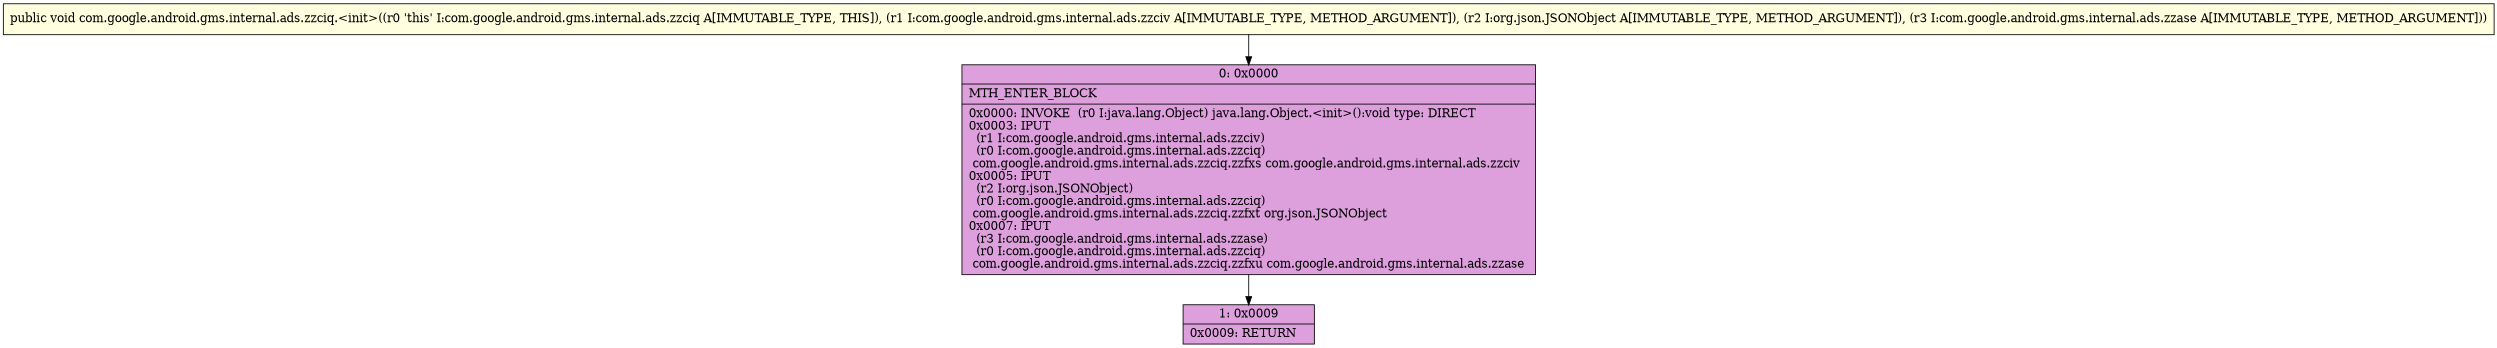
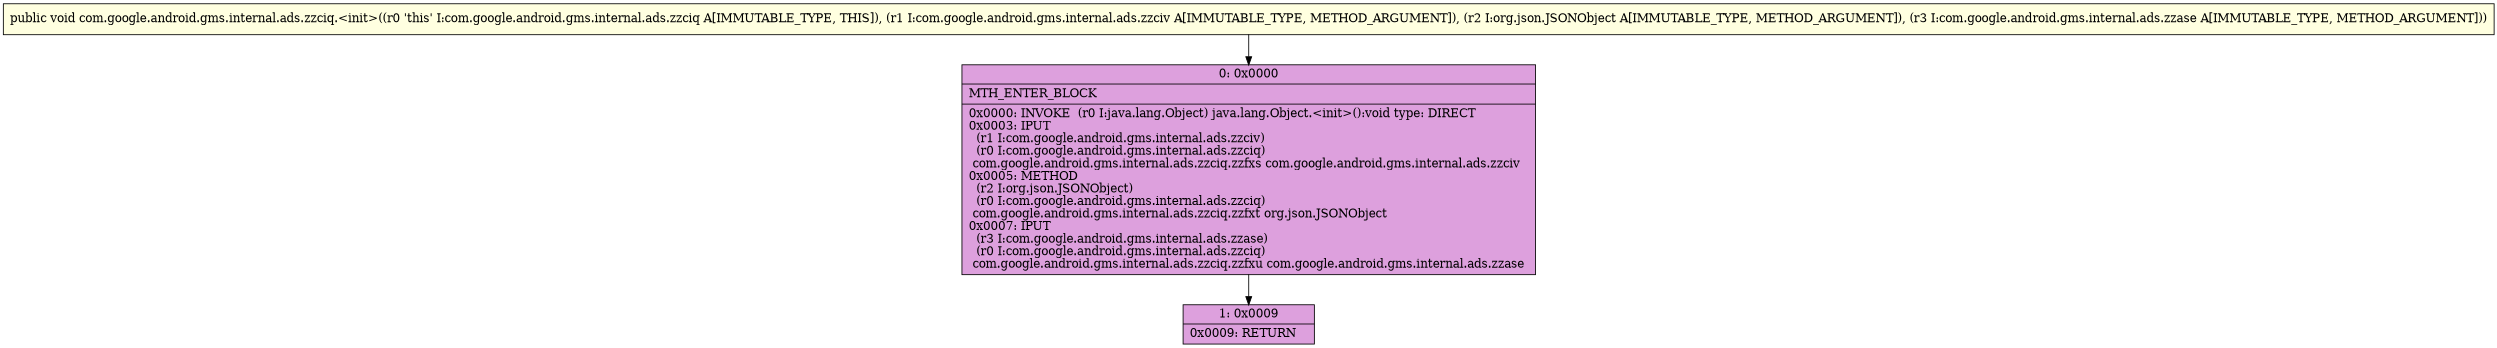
(1013, 176) -> (1027, 176)
